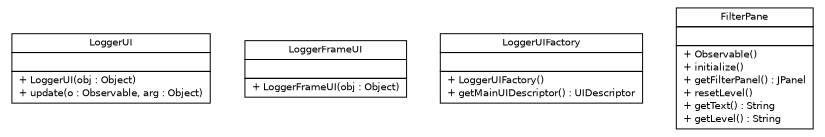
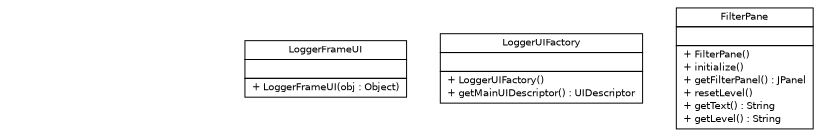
(720, 55) -> (716, 55)
(111, 68) -> none
